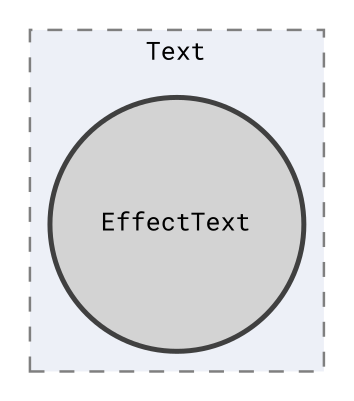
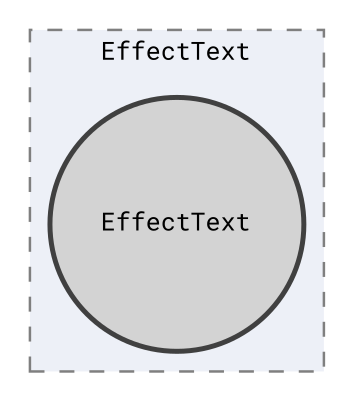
(177, 54) -> (177, 54)
